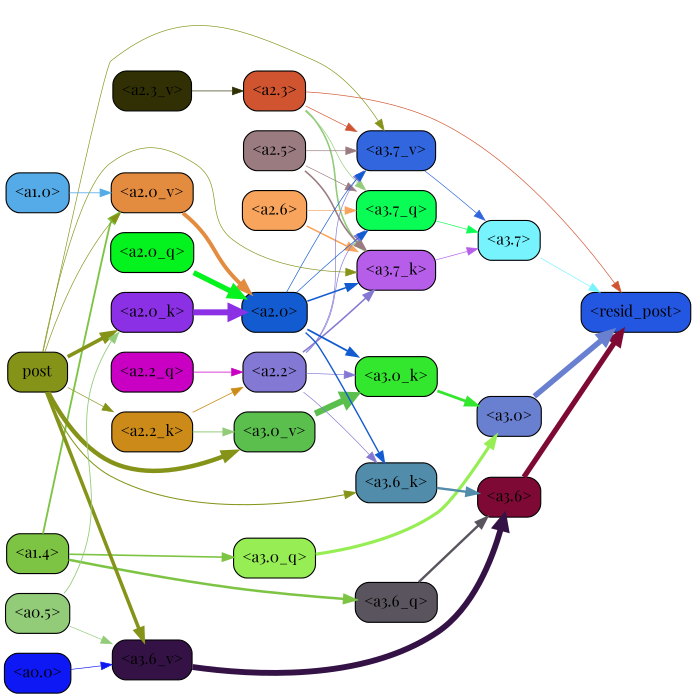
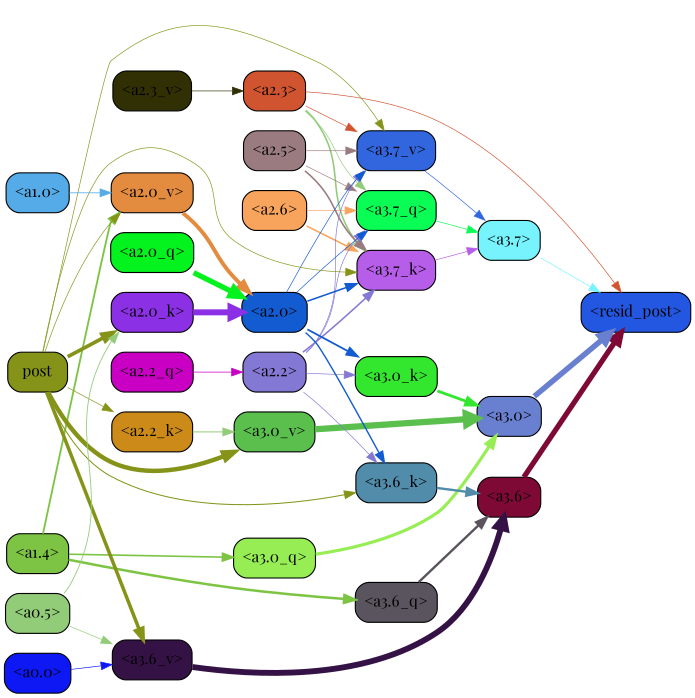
(213, 402) -> none
(331, 406) -> (390, 424)
